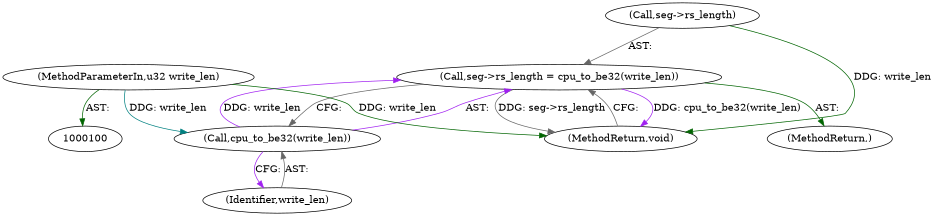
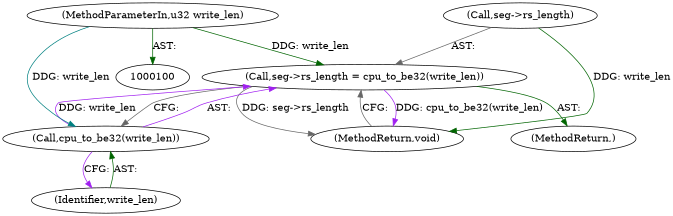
(383, 120) -> (255, 45)
(285, 173) -> (113, 173)
